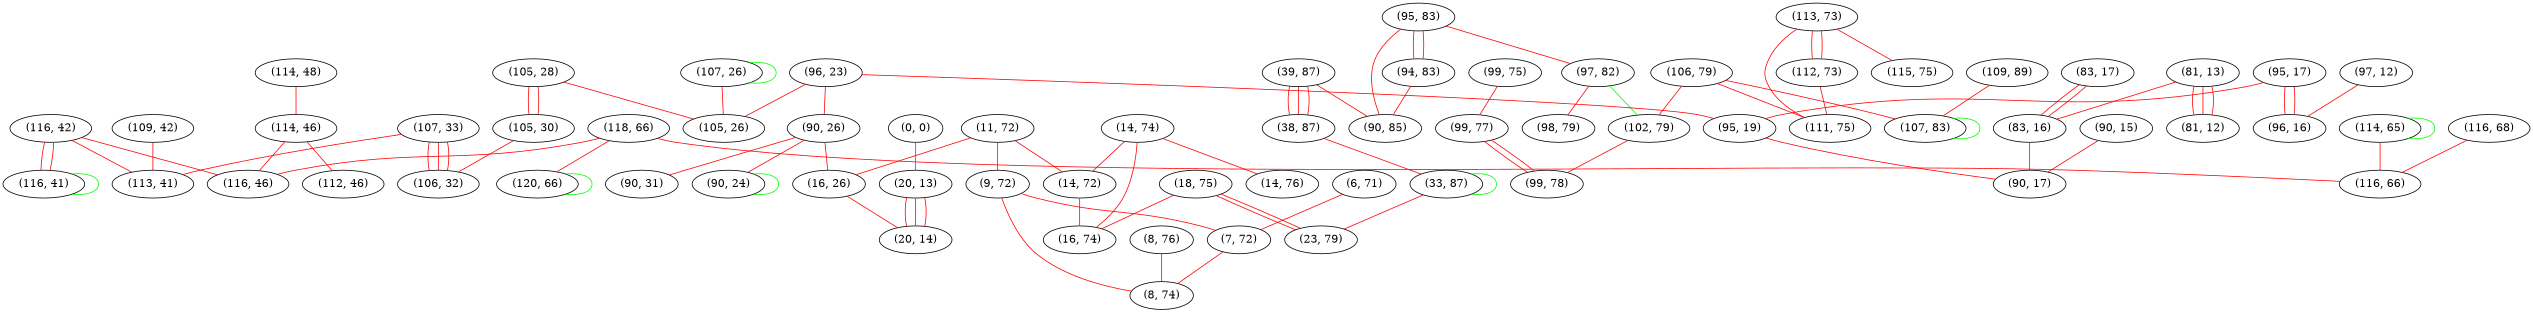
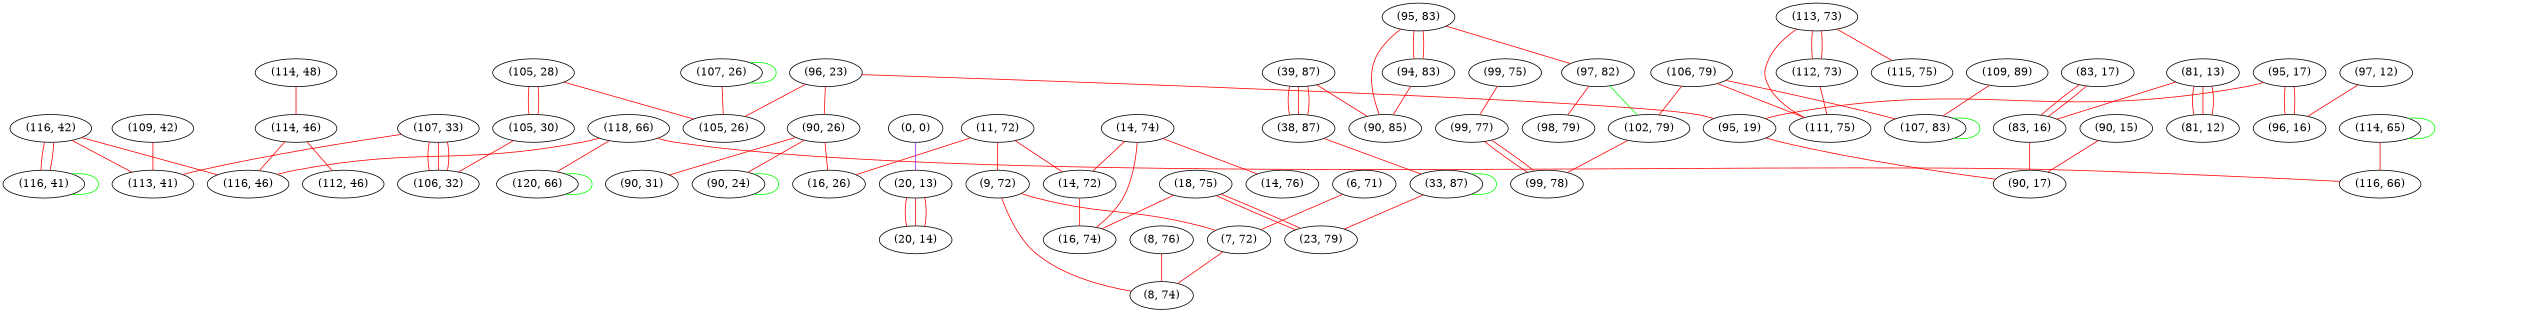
(2489, 128) -> none
(872, 212) -> none
